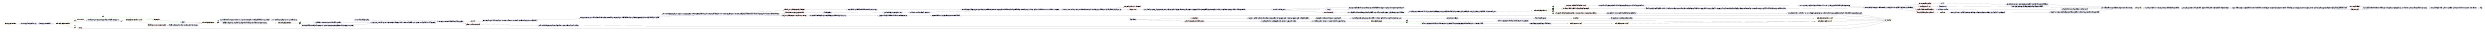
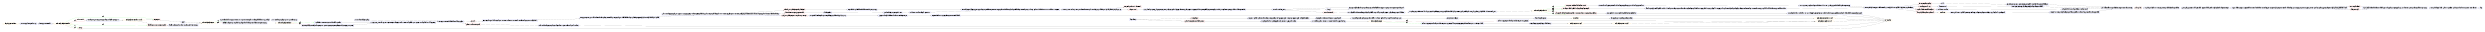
(125, 23) -> (108, 25)
